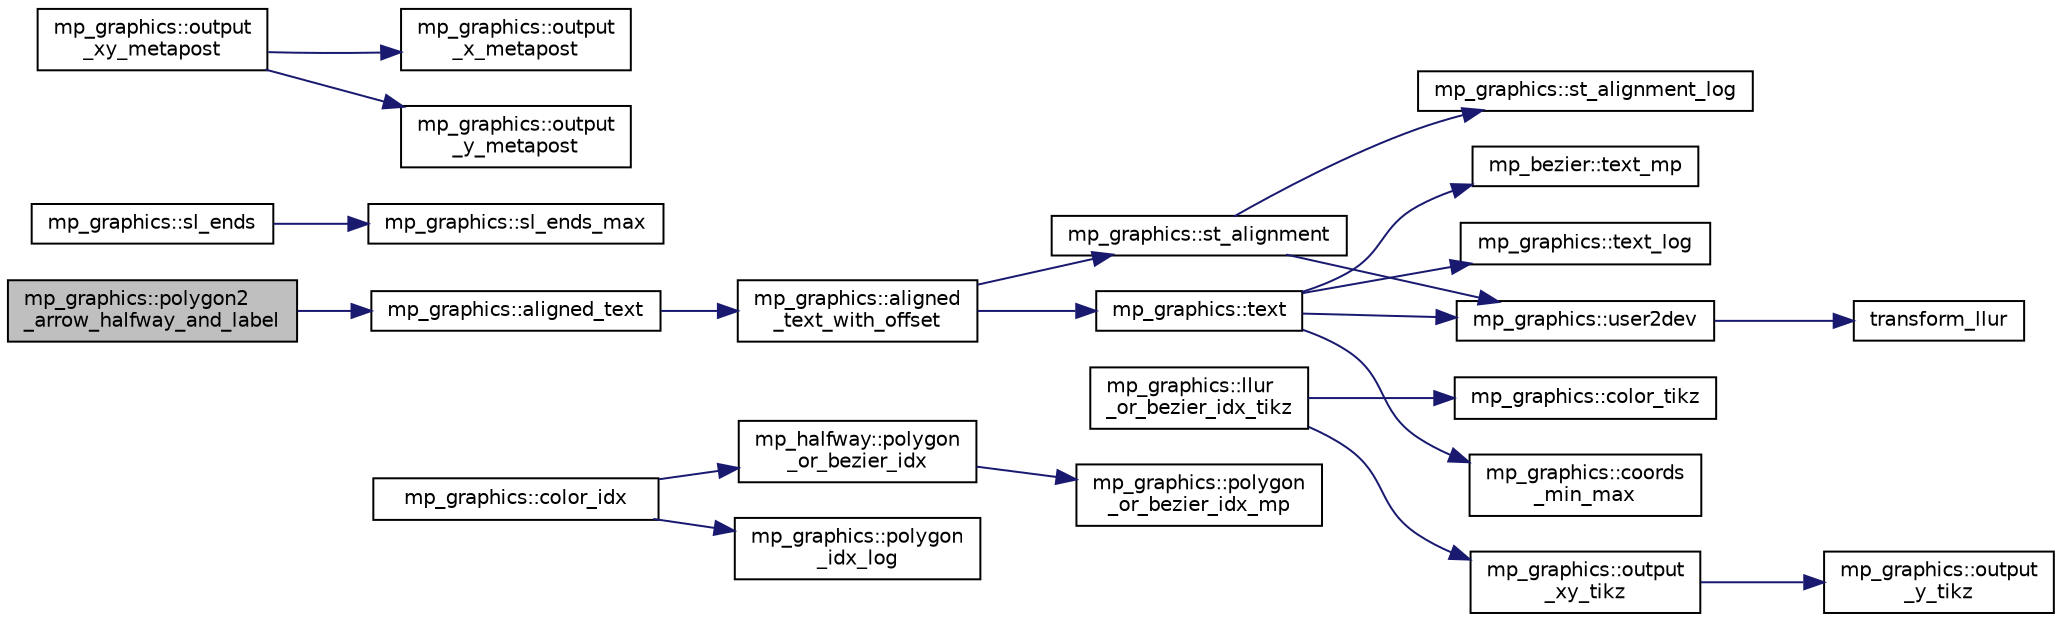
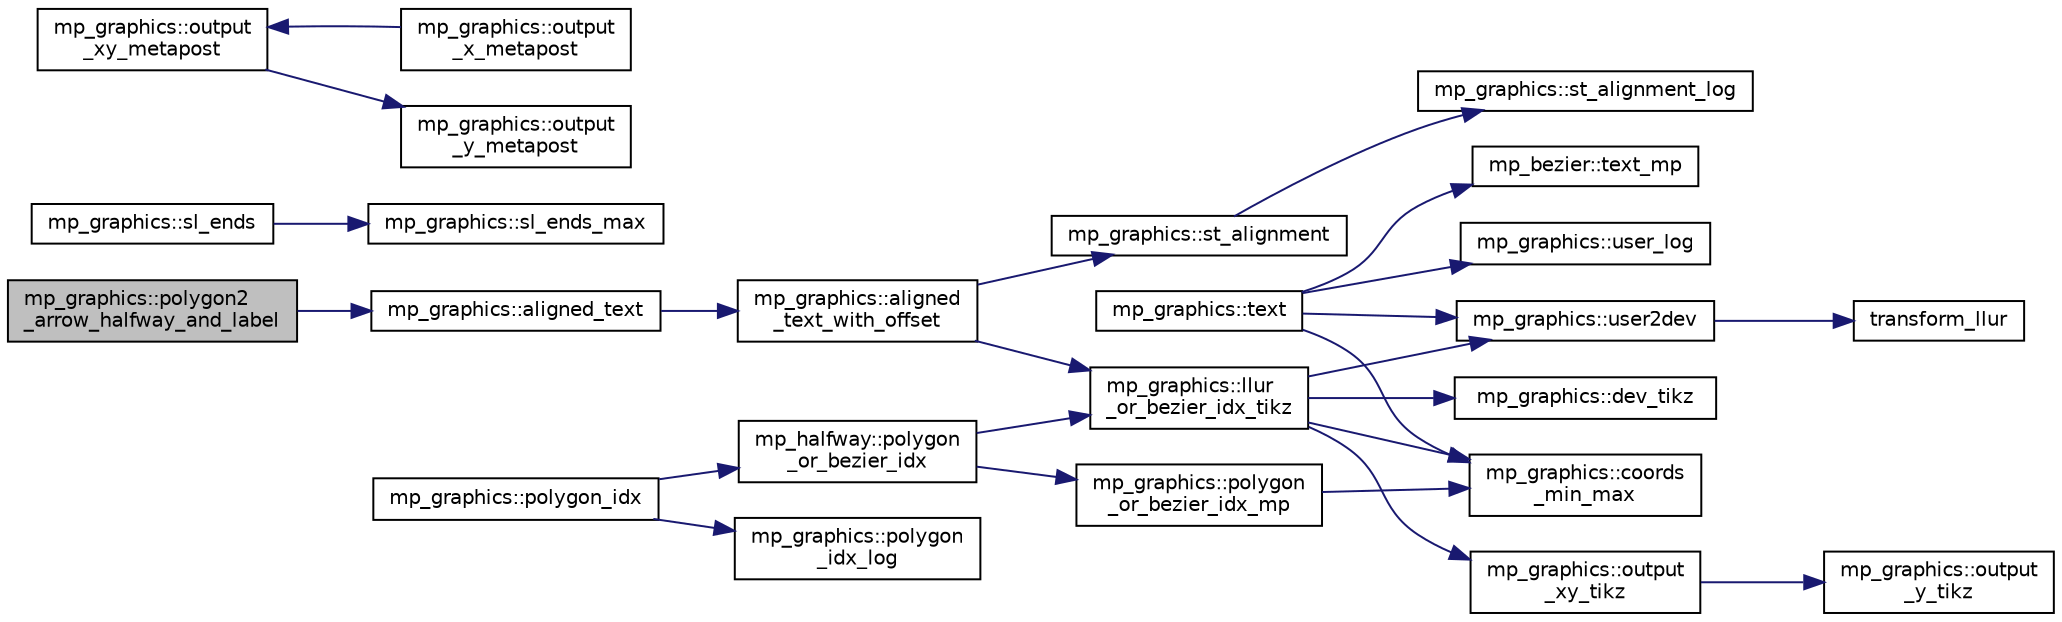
(324, 53) -> (345, 26)
(1585, 244) -> (1585, 244)
(1421, 285) -> (1389, 360)
(1027, 311) -> (1023, 353)
(1585, 398) -> (1585, 398)
none -> (1023, 426)
none -> (1379, 439)
none -> (1395, 490)
(516, 499) -> (516, 499)
